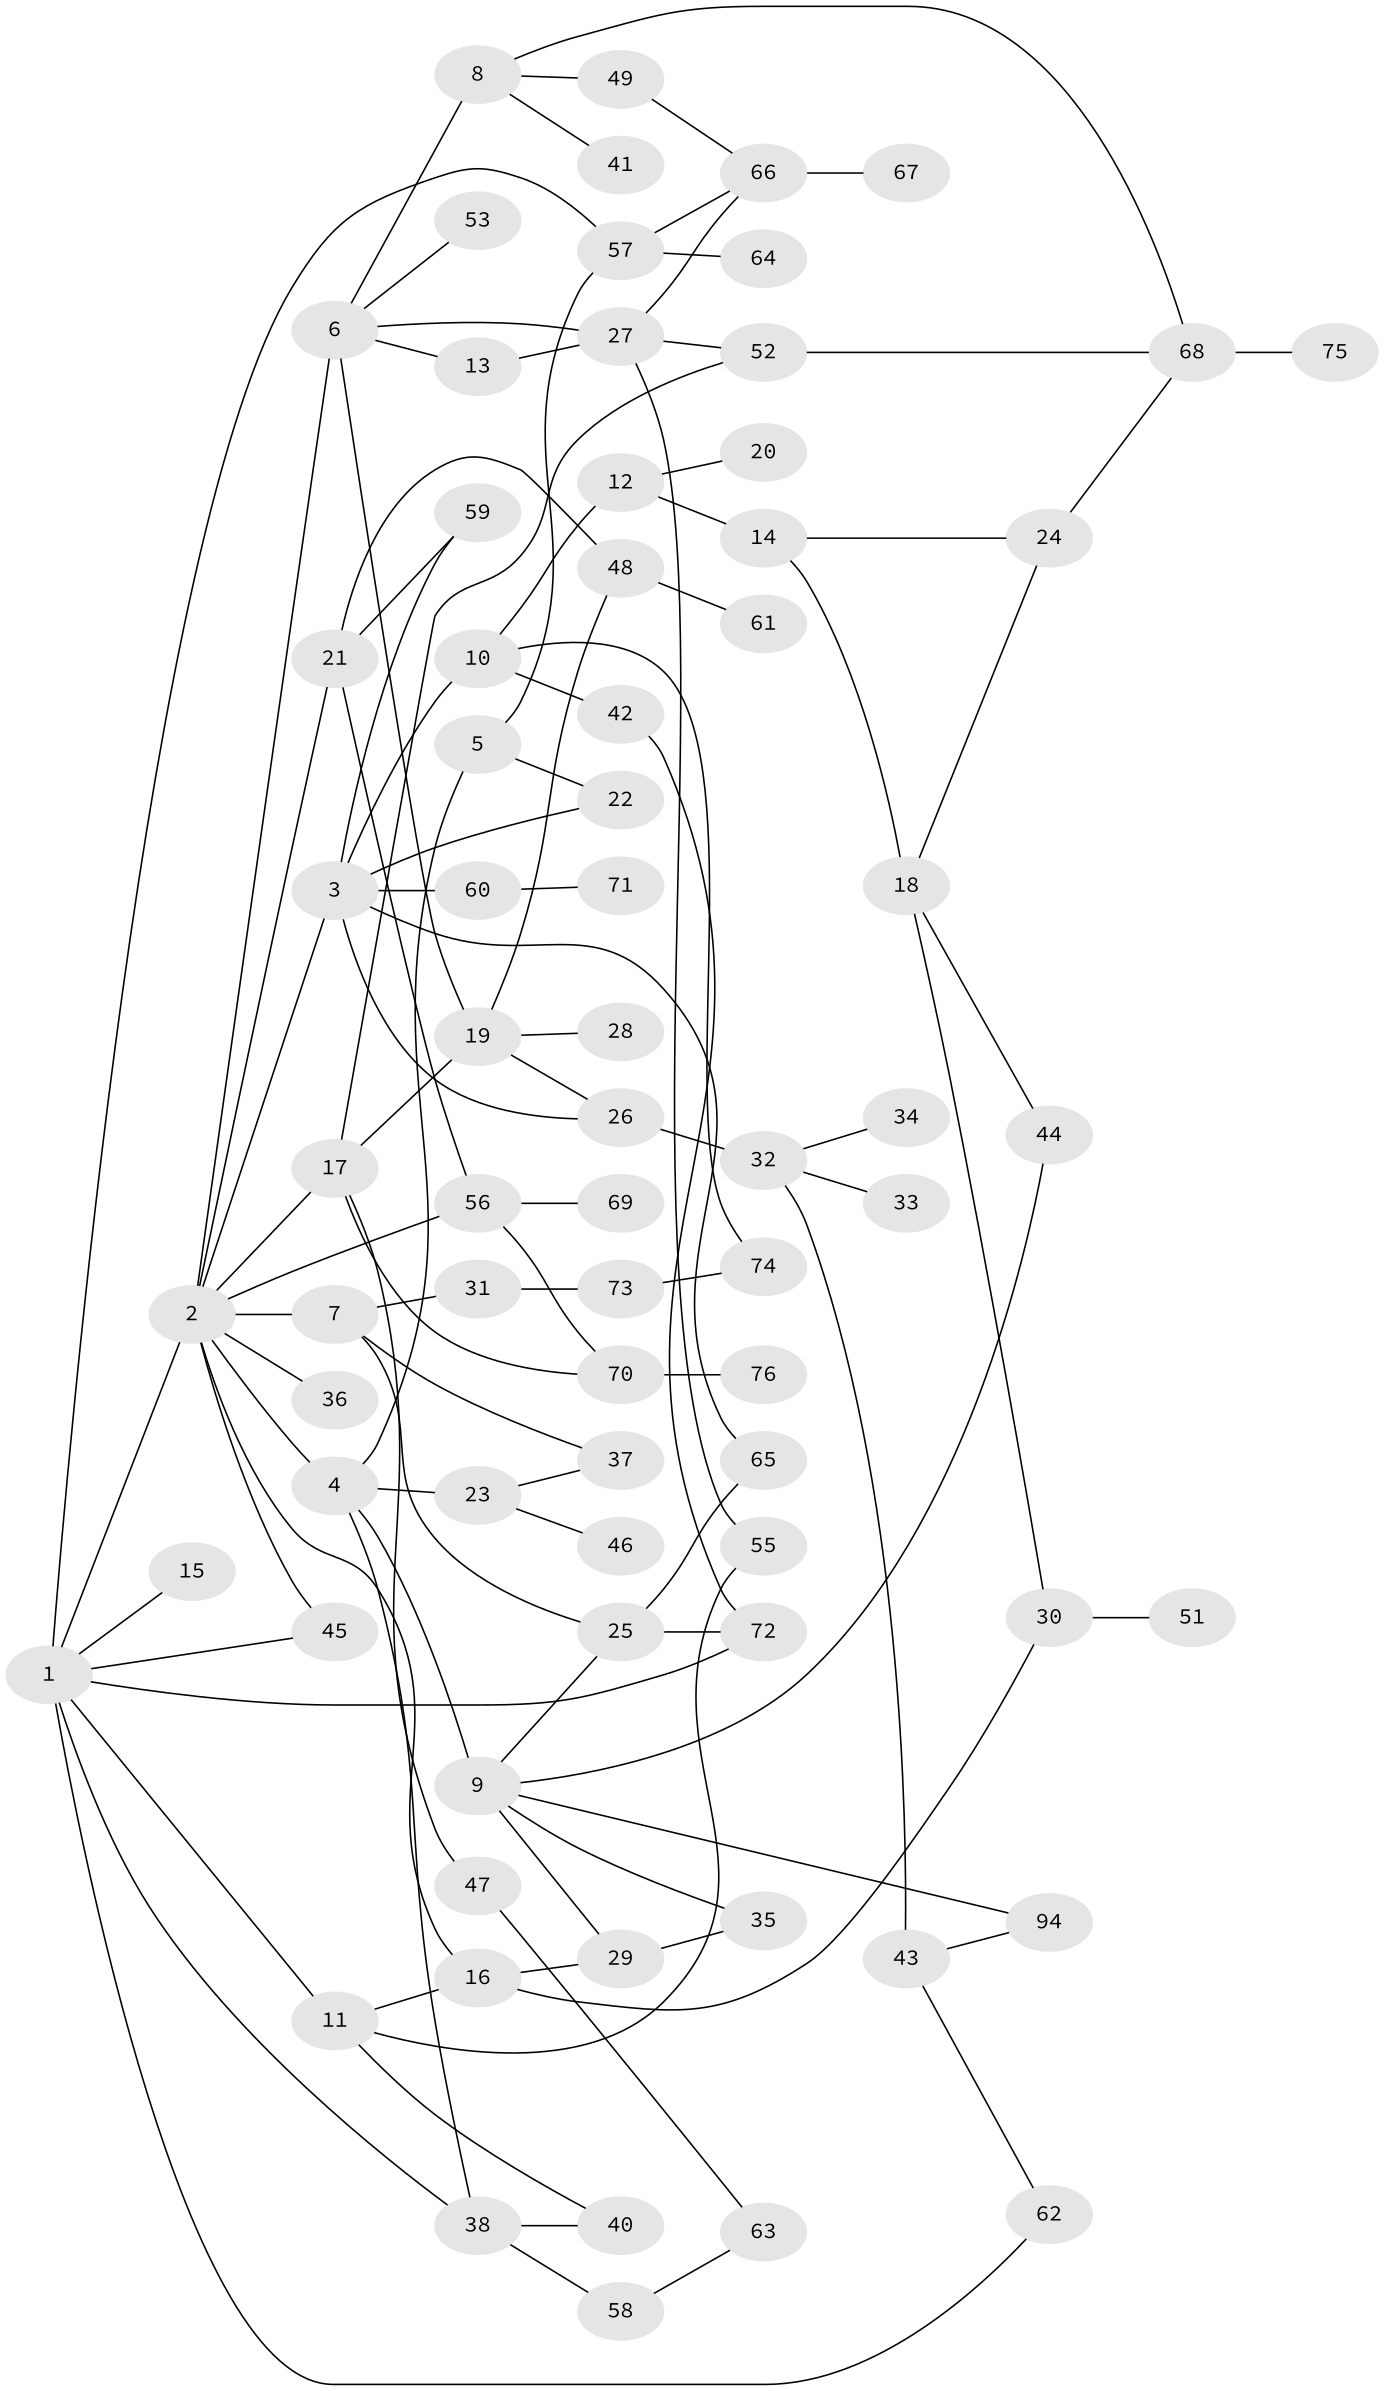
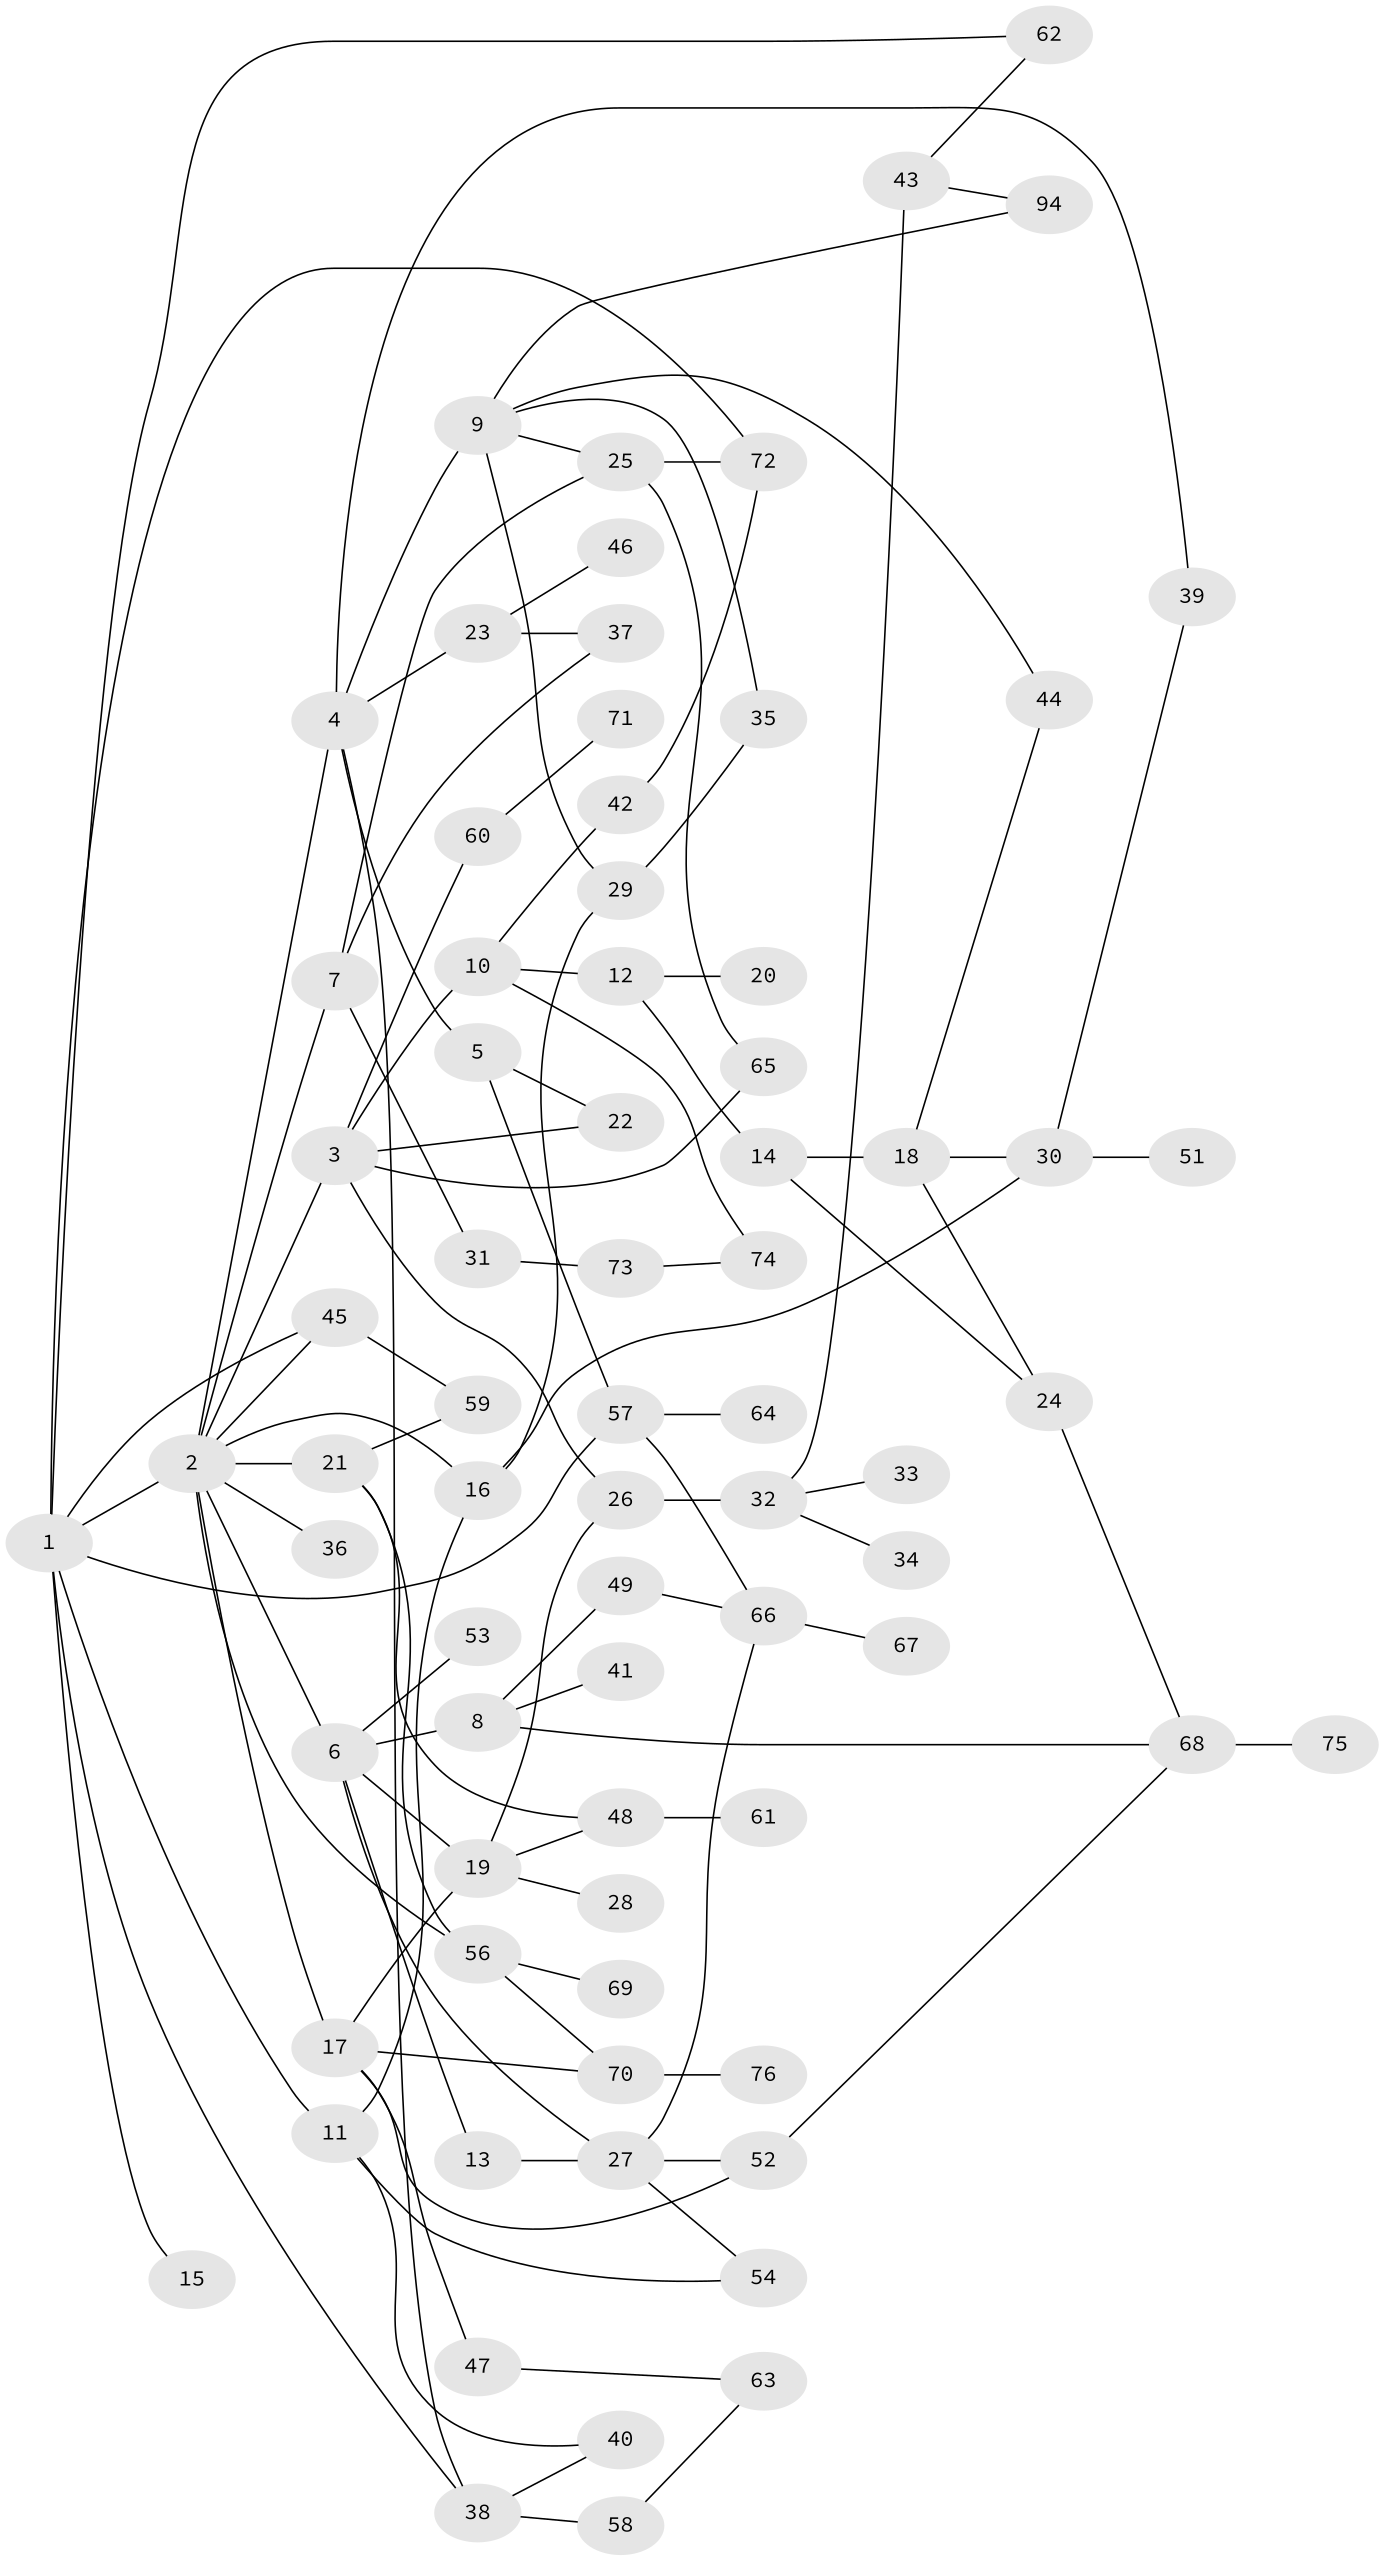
none -> (1192, 597)
(382, 694) -> (407, 1361)
(764, 1546) -> (764, 2278)
